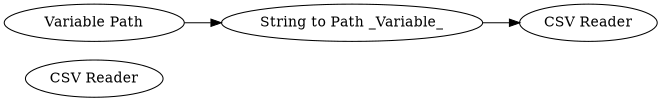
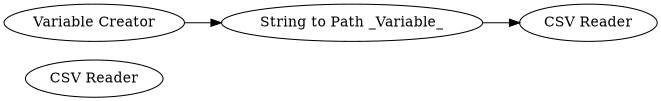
(94, 23) -> (94, 23)
